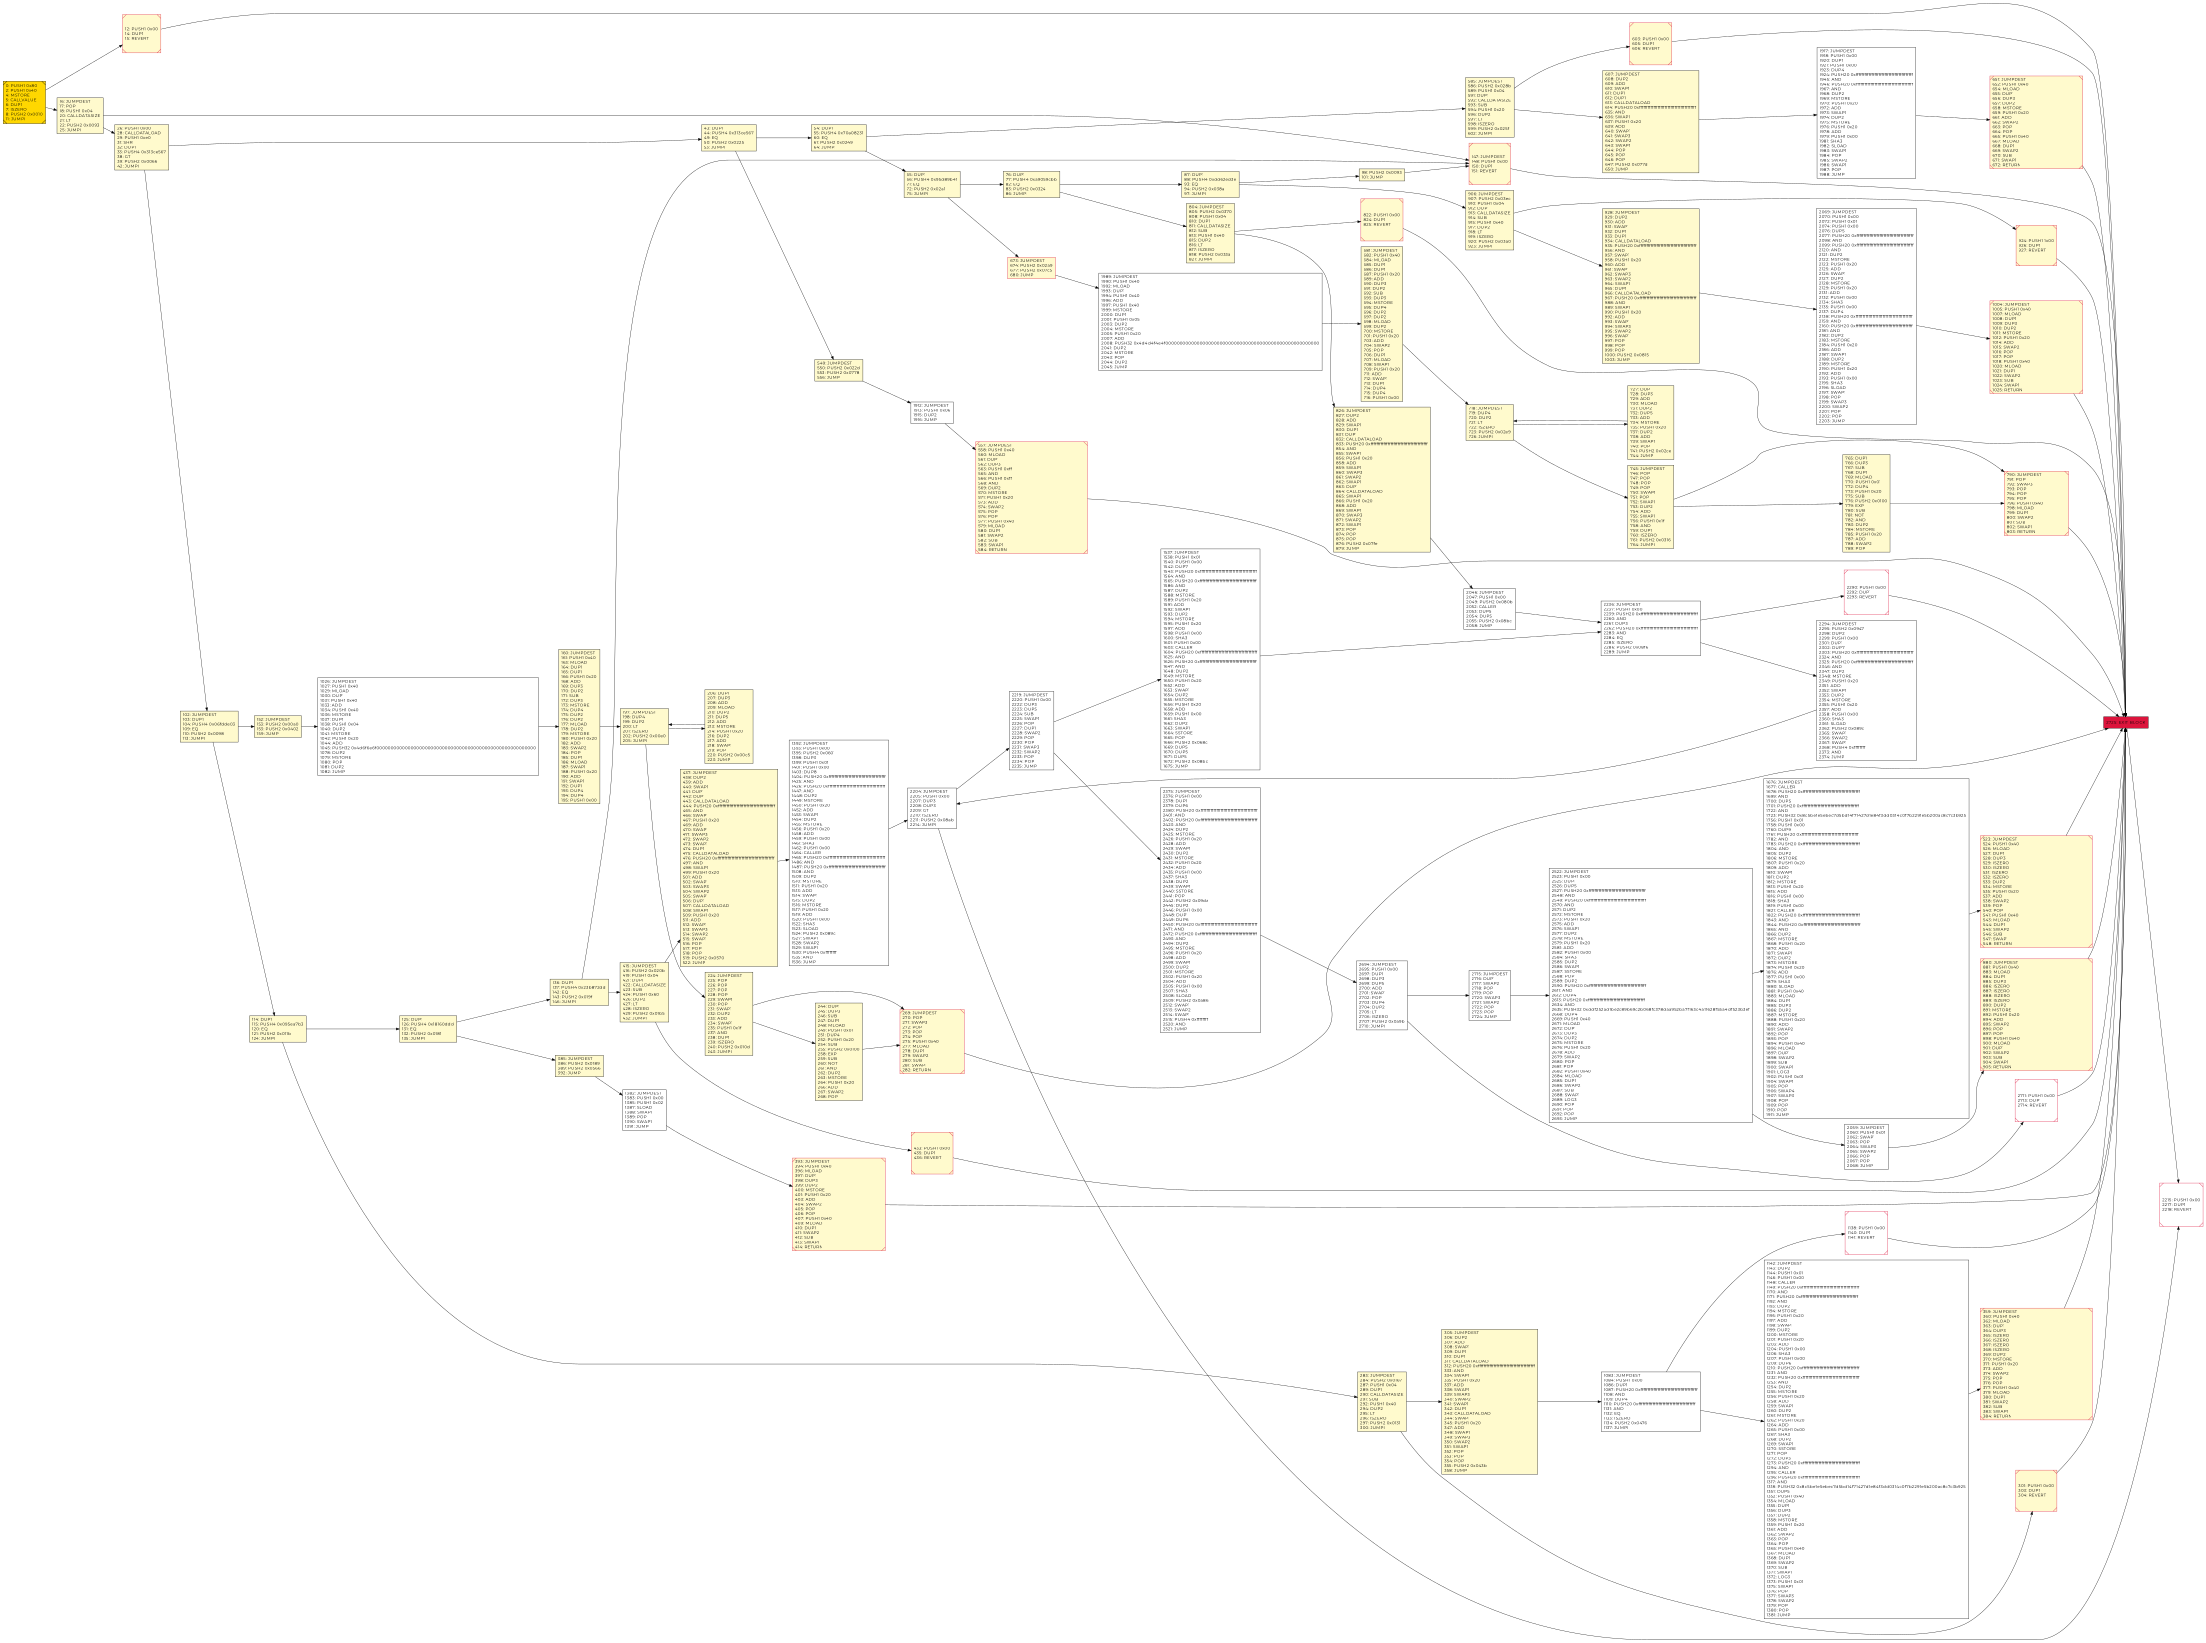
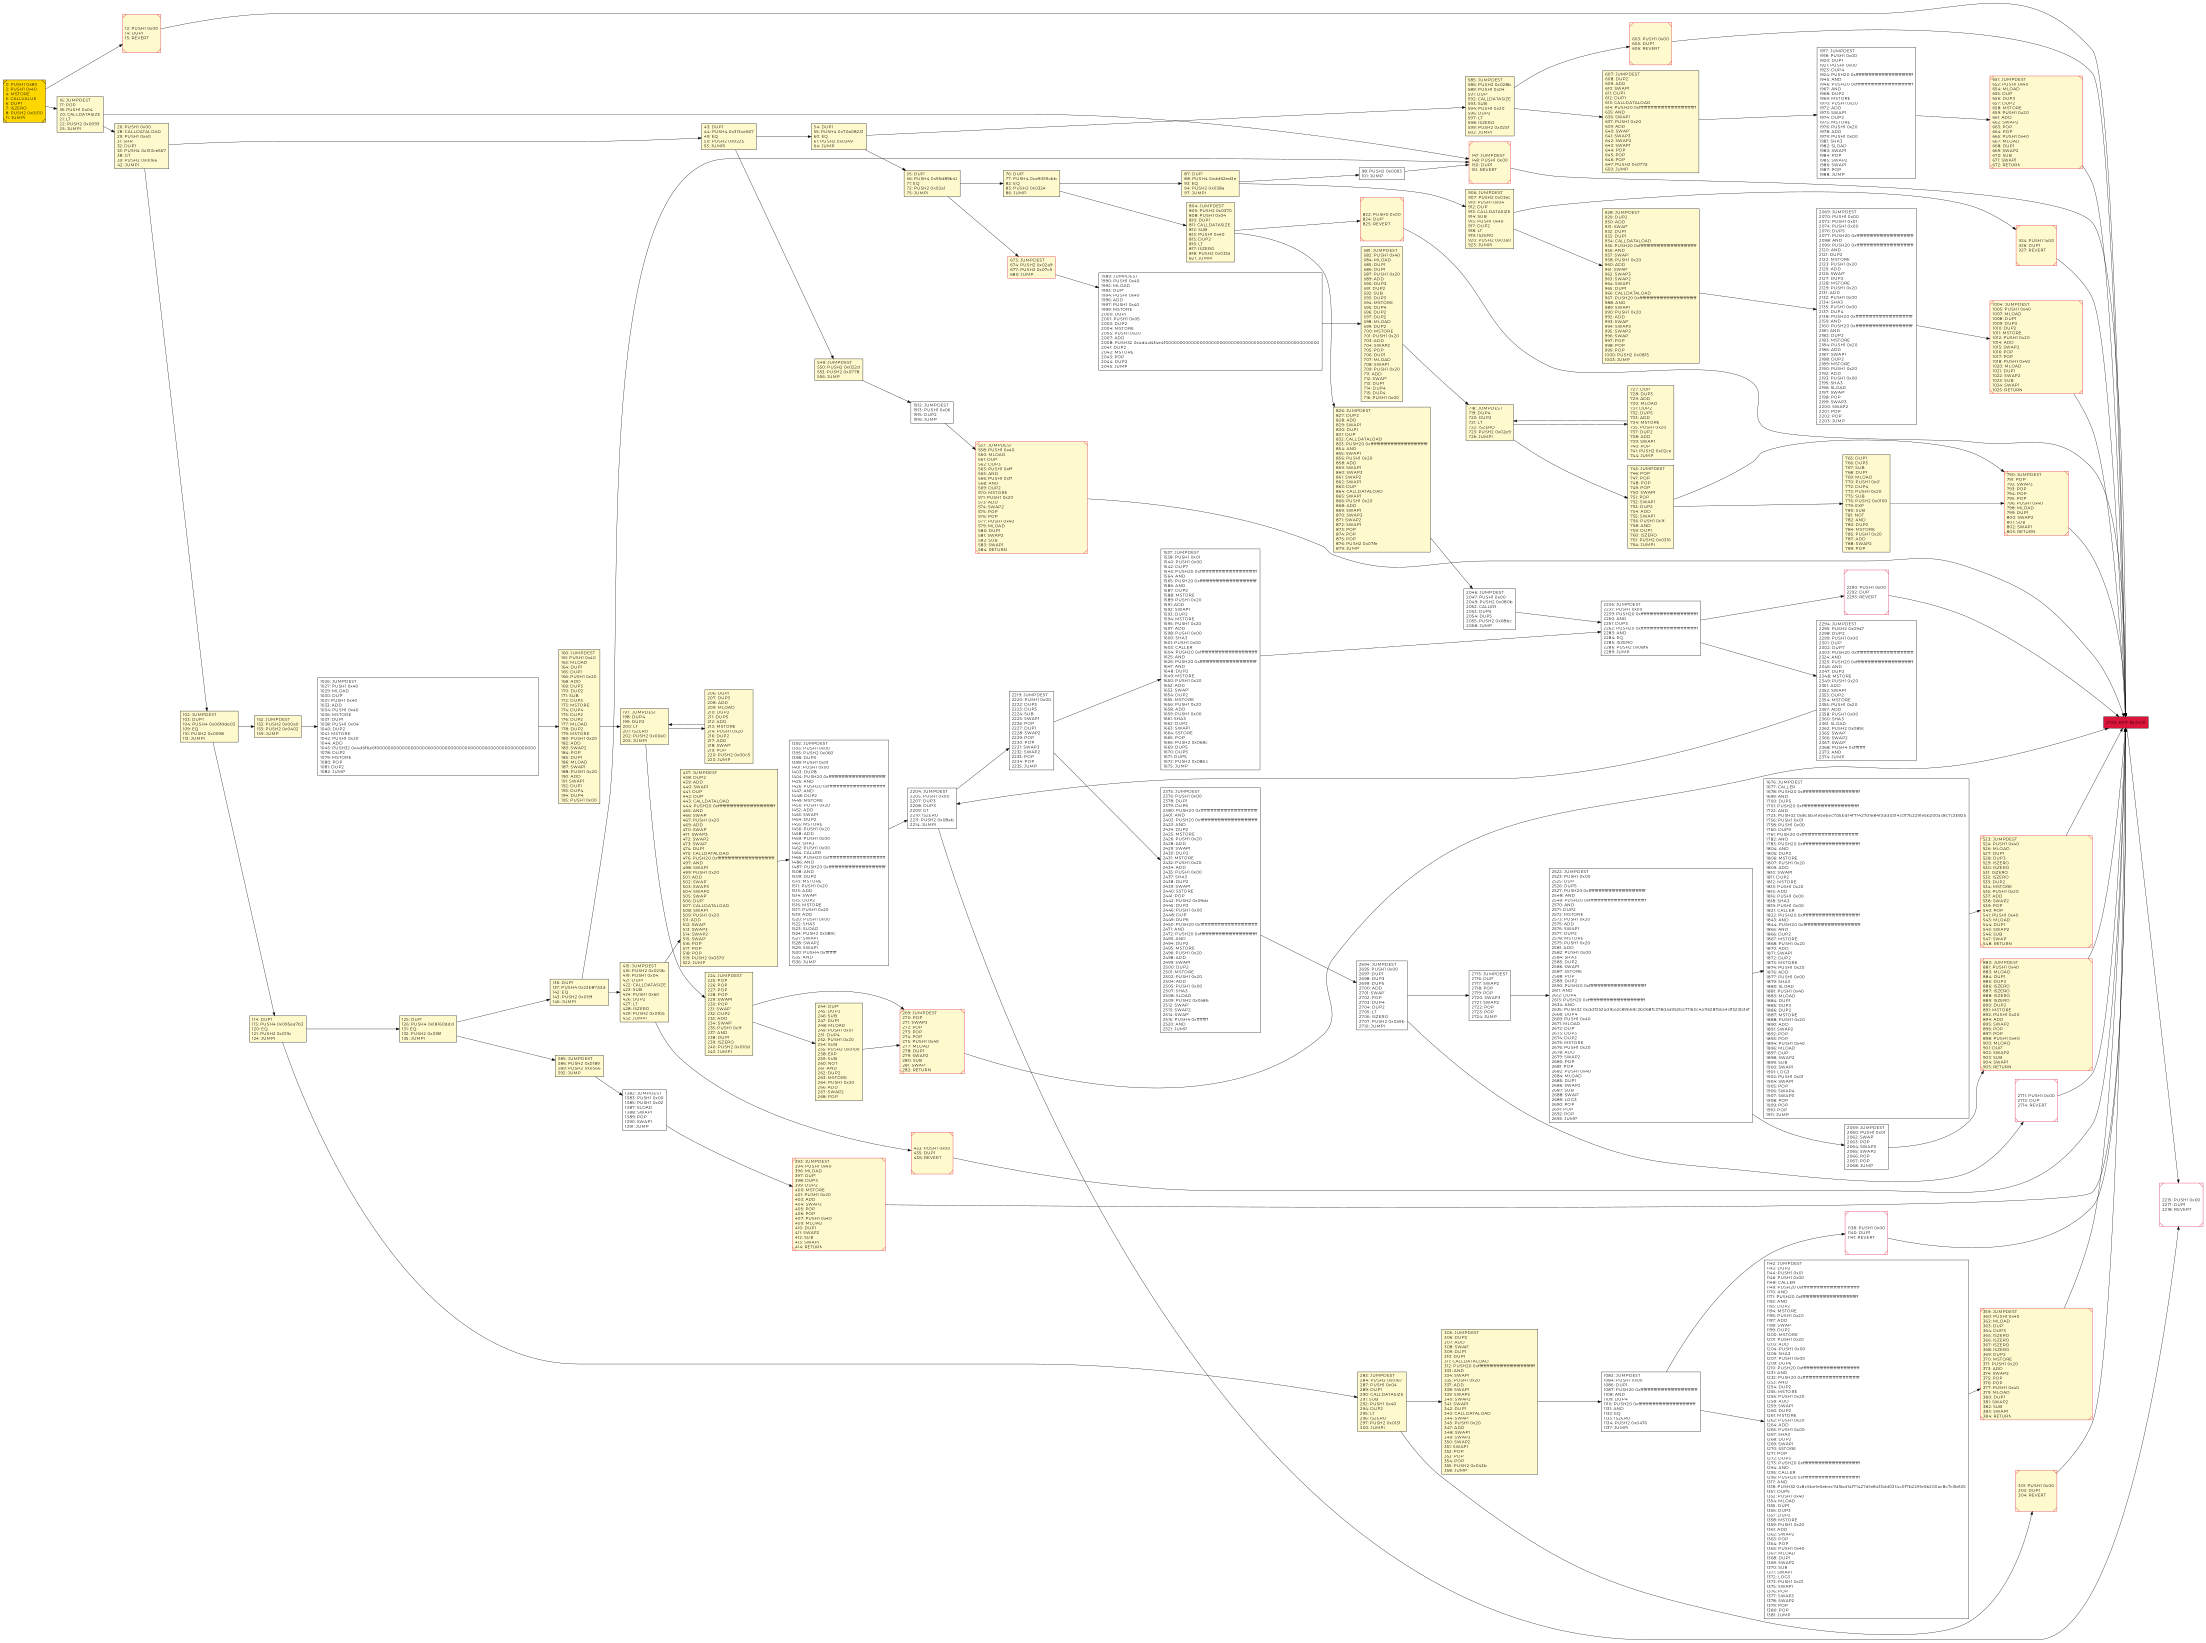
(1382, 175) -> (1382, 174)
(1382, 220) -> (1382, 219)
